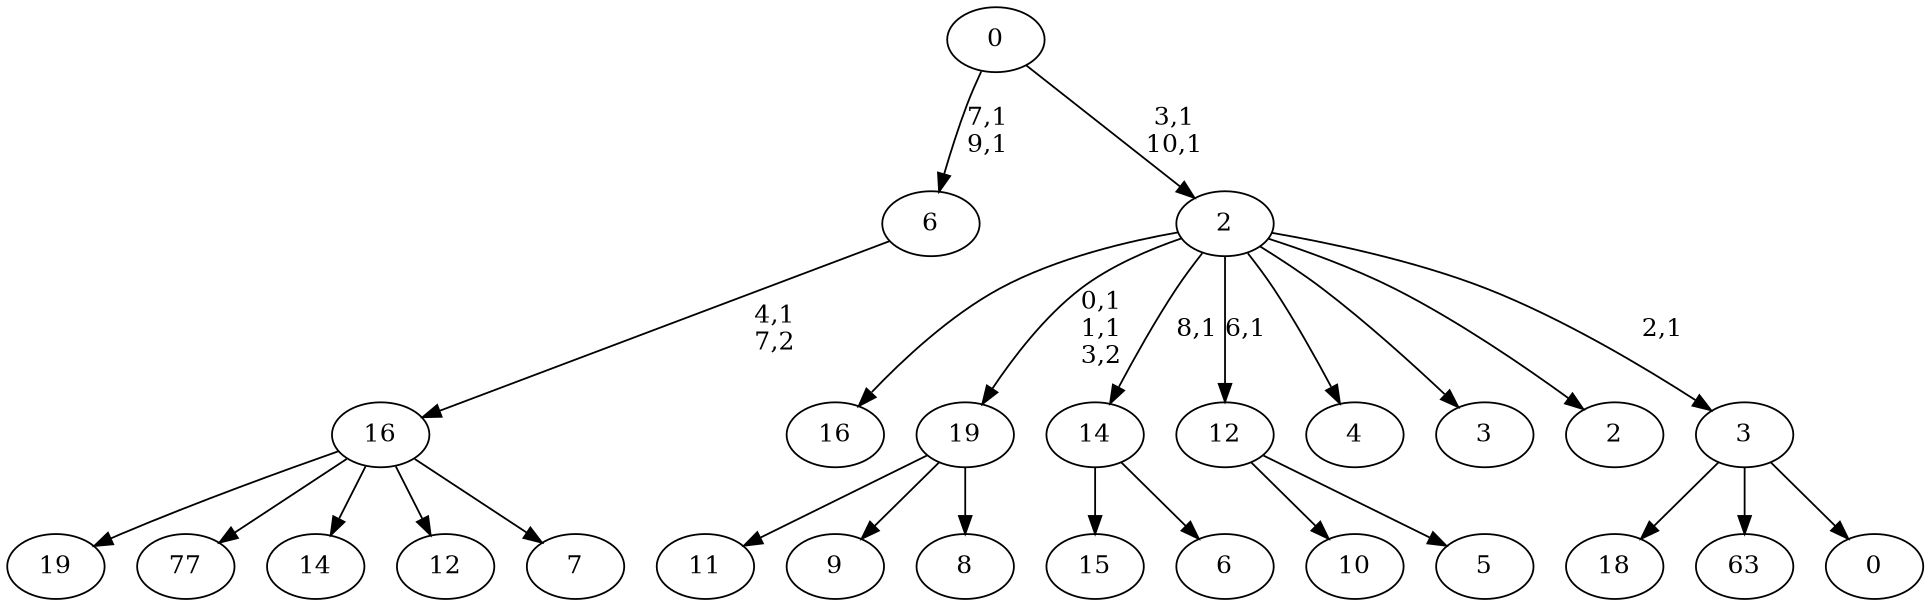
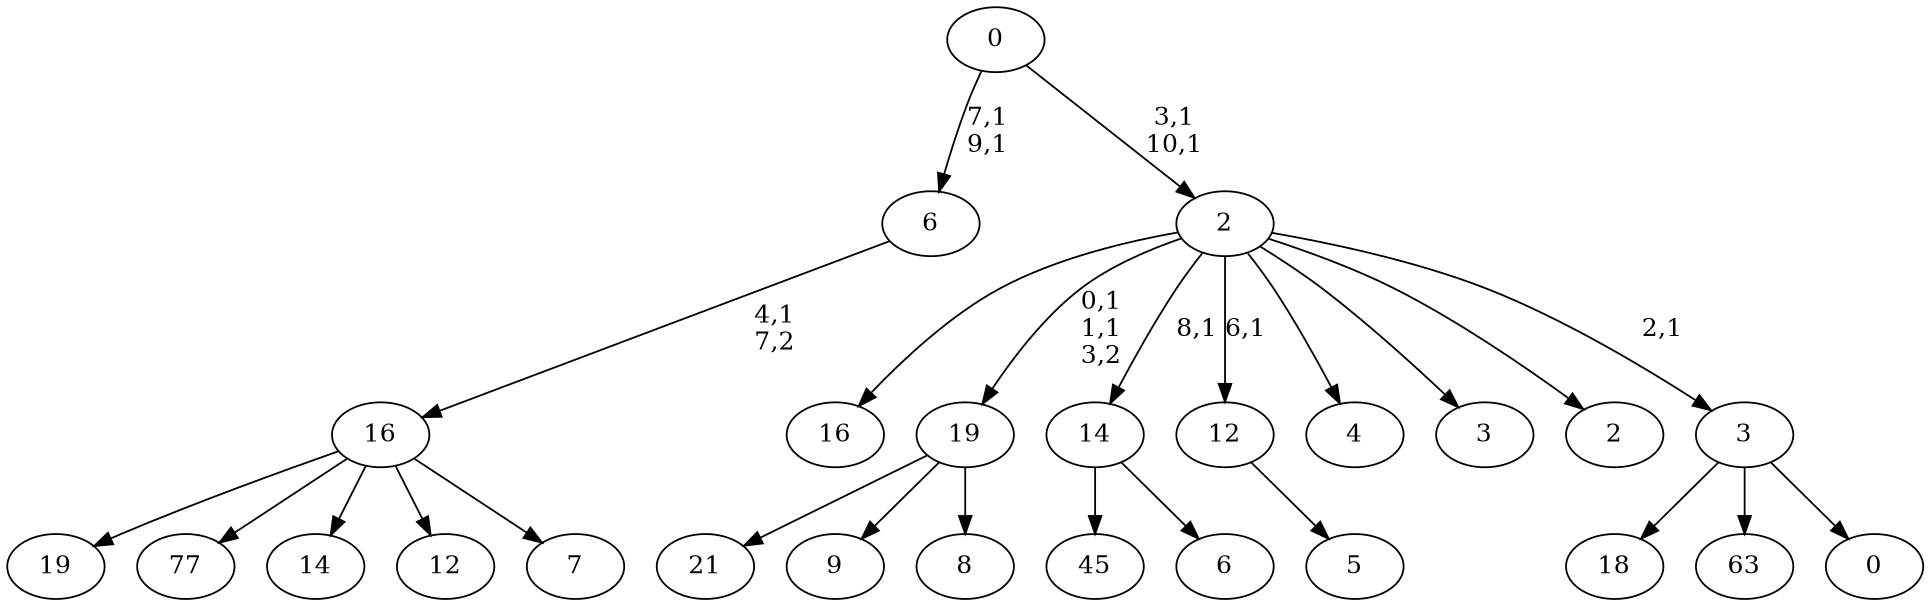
(705, 567) -> (705, 567)
(1095, 567) -> (1095, 567)
(1355, 567) -> none
